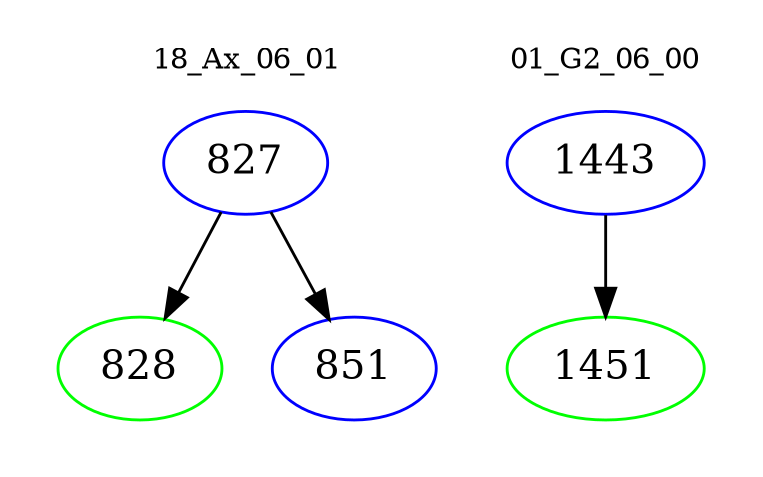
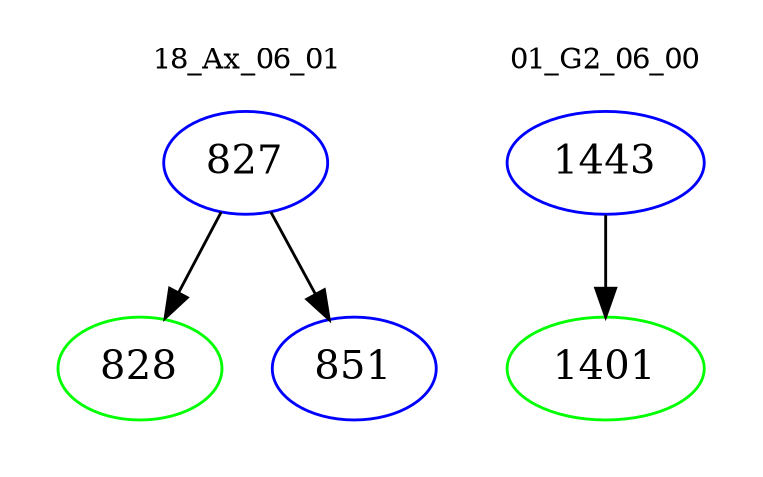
(606, 369) -> (606, 369)
